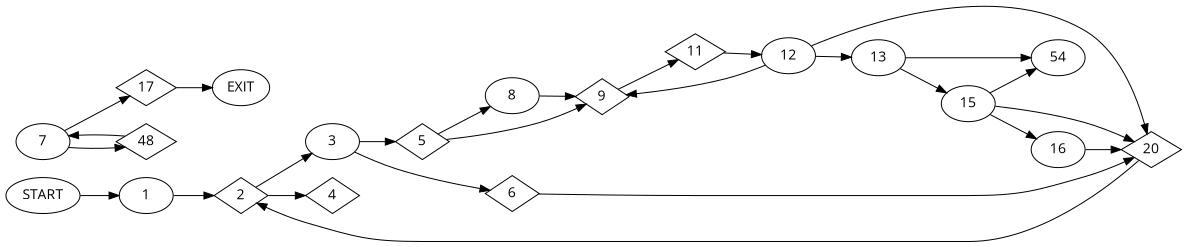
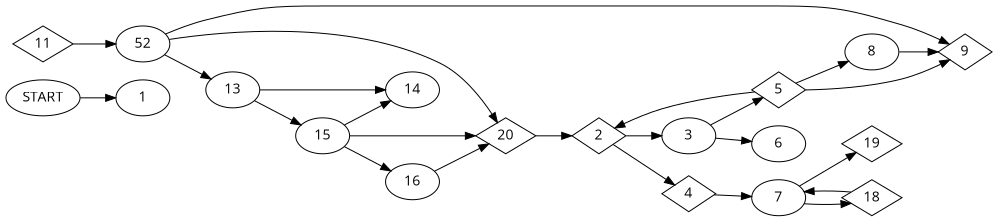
(789, 56) -> (143, 44)
(1058, 58) -> (413, 90)
(644, 77) -> none
(146, 88) -> (872, 144)
(241, 88) -> none
(146, 142) -> (872, 198)
(512, 194) -> (779, 144)
none -> (728, 195)
(189, 196) -> (688, 102)
(834, 196) -> none
